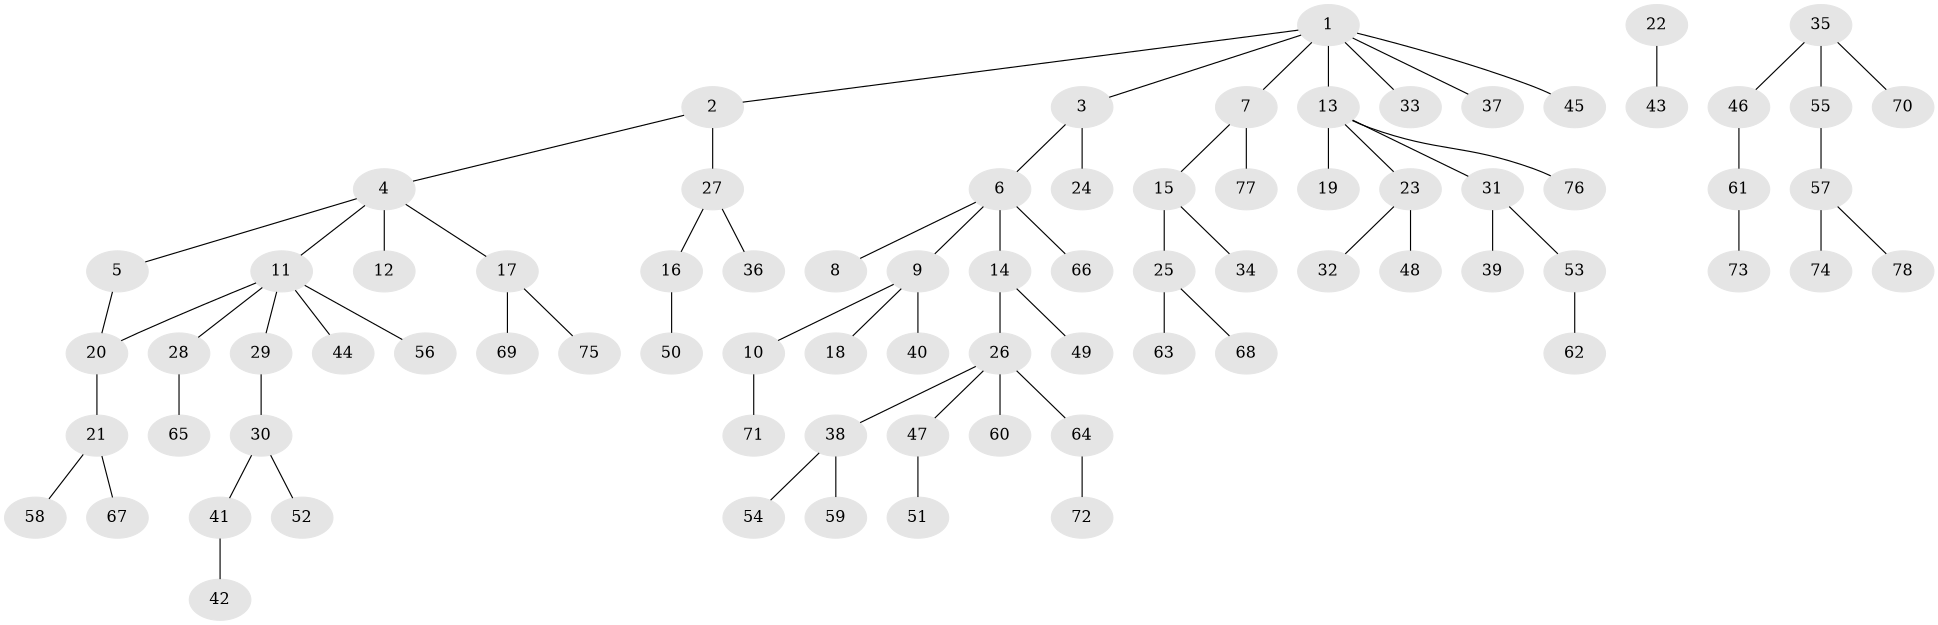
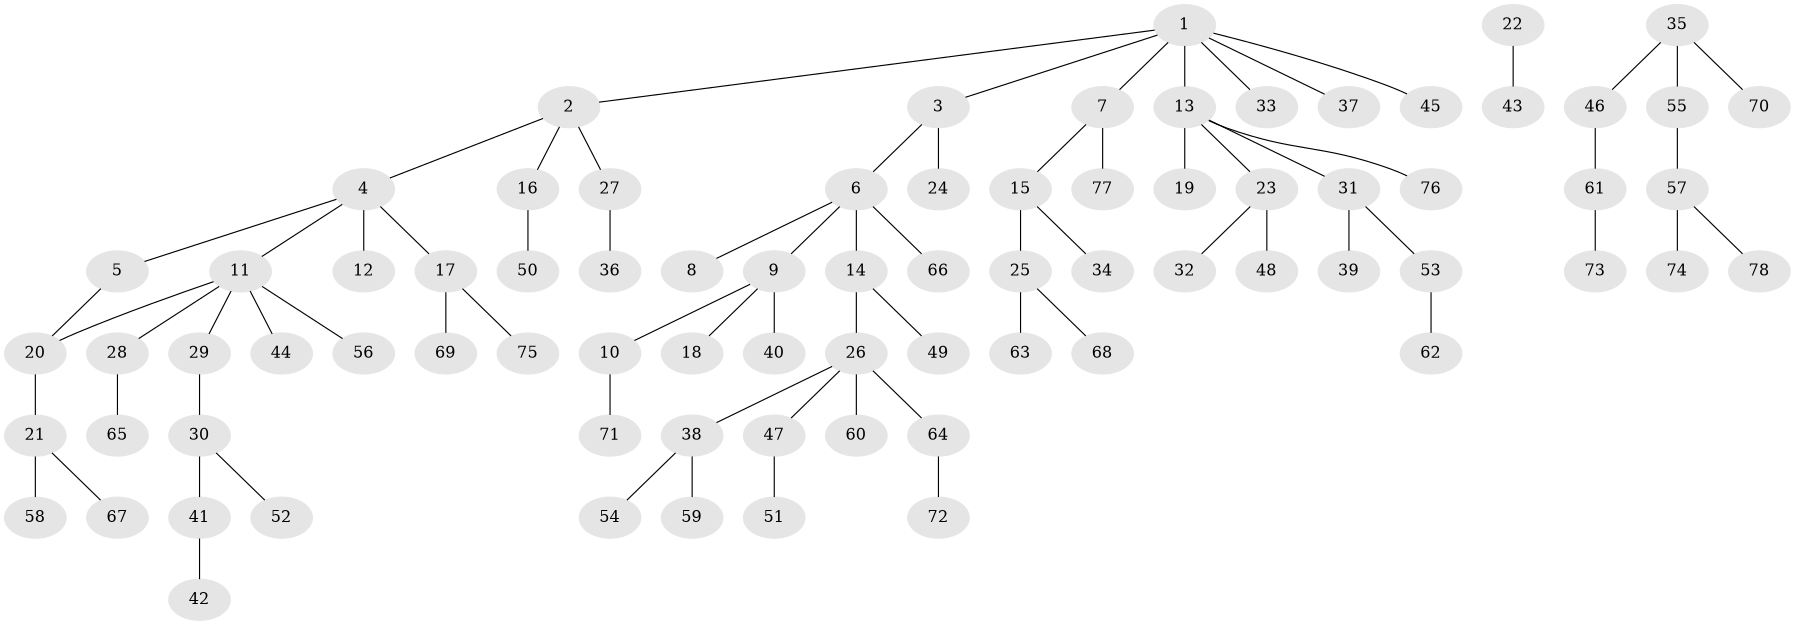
(692, 230) -> (548, 148)
